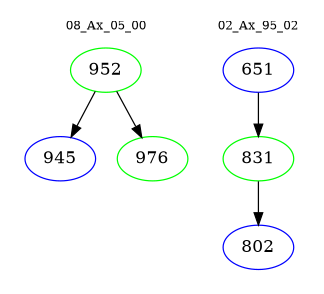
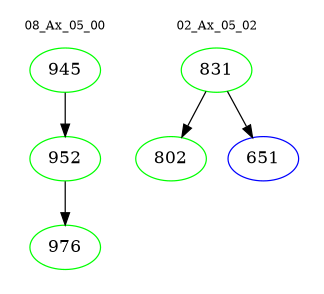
(258, 26) -> (217, 26)
(258, 108) -> (237, 109)
(86, 109) -> (65, 108)
(60, 159) -> (65, 70)
(258, 247) -> (171, 159)
